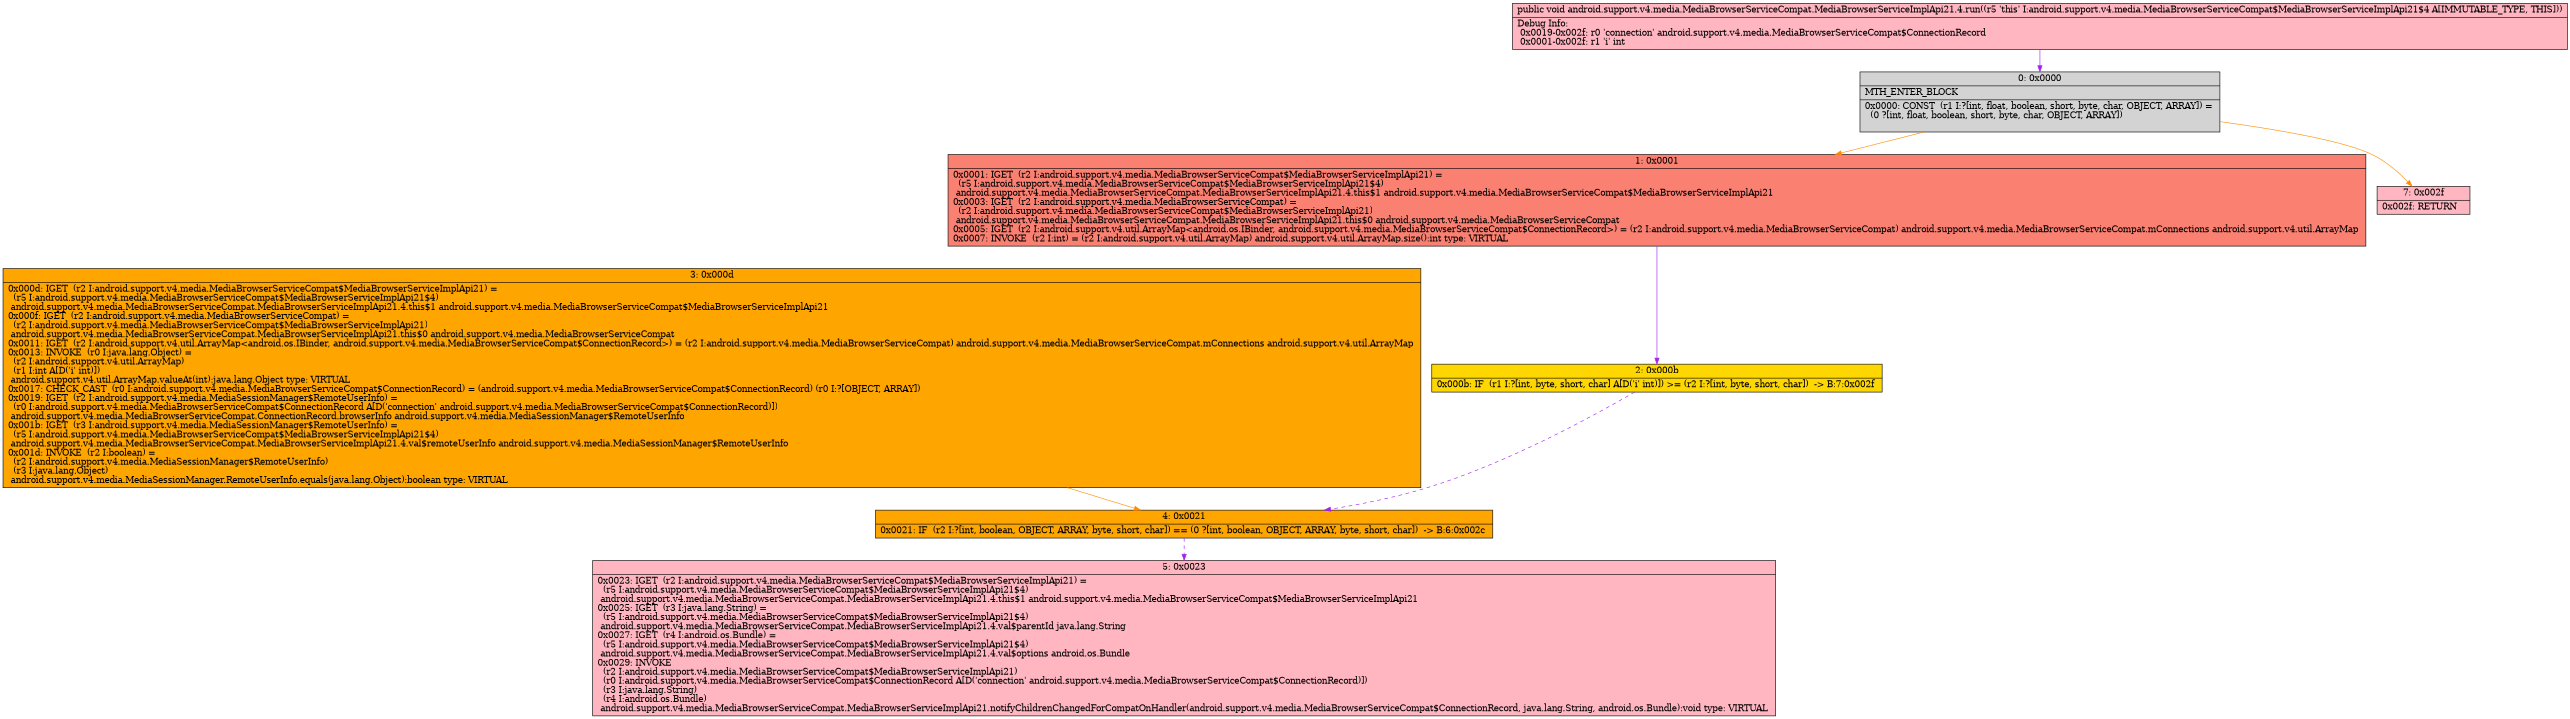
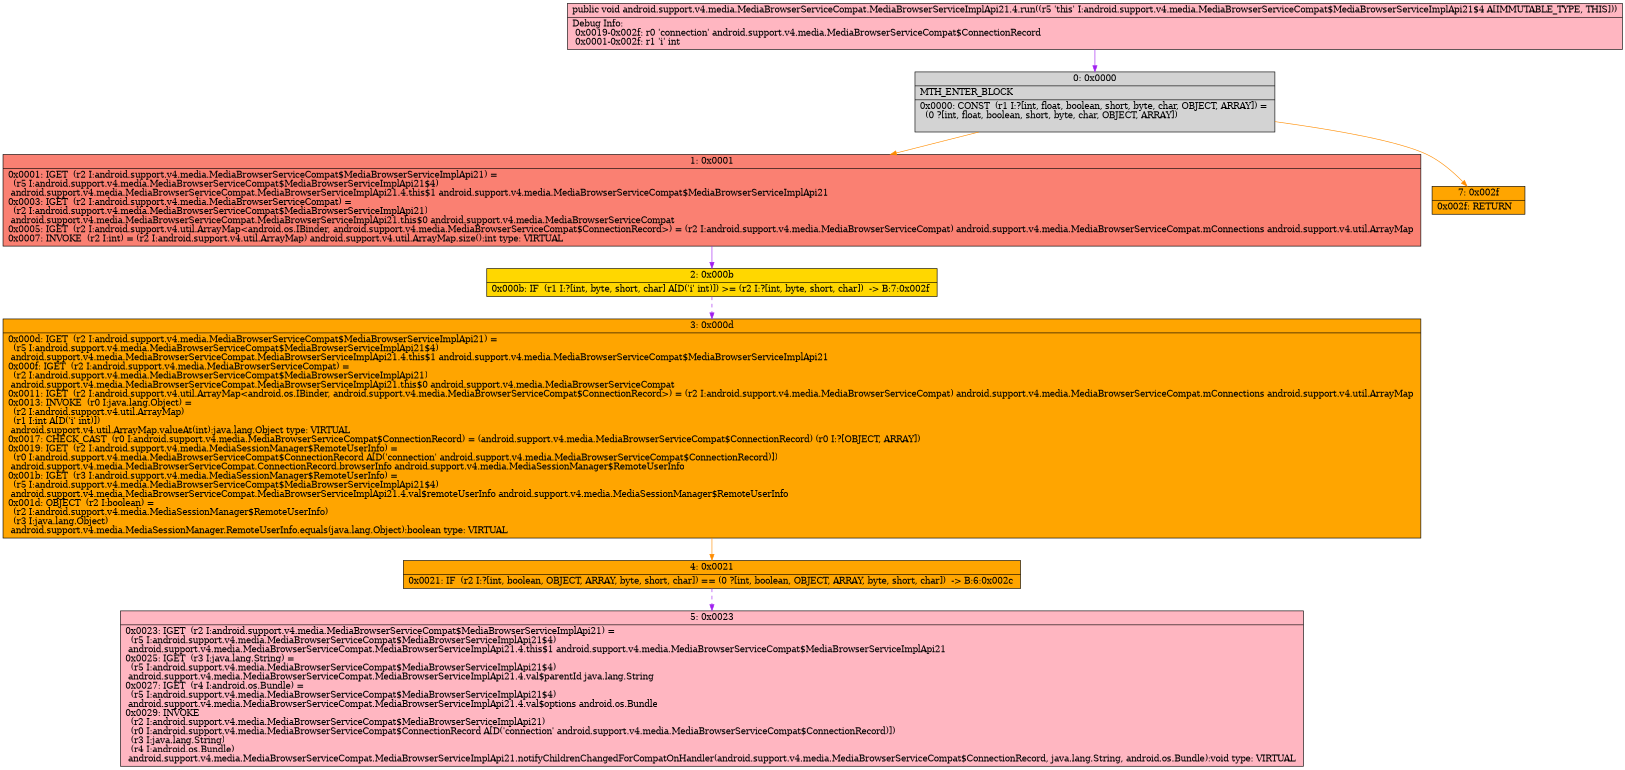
(2424, 200) -> (1479, 200)
(83, 453) -> (83, 503)
(1488, 466) -> (712, 305)
